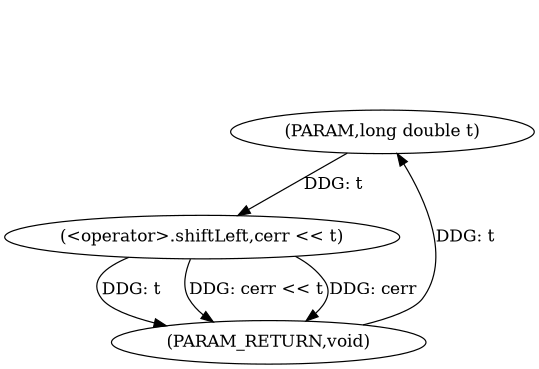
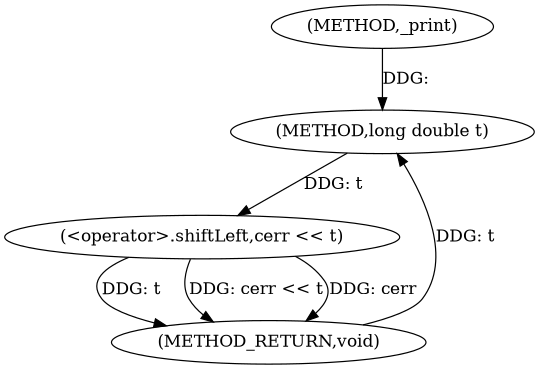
none -> (382, 27)
(382, 132) -> (382, 132)
(269, 342) -> (269, 342)
